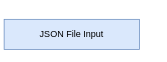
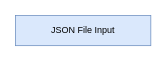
(72, 34) -> (83, 30)
